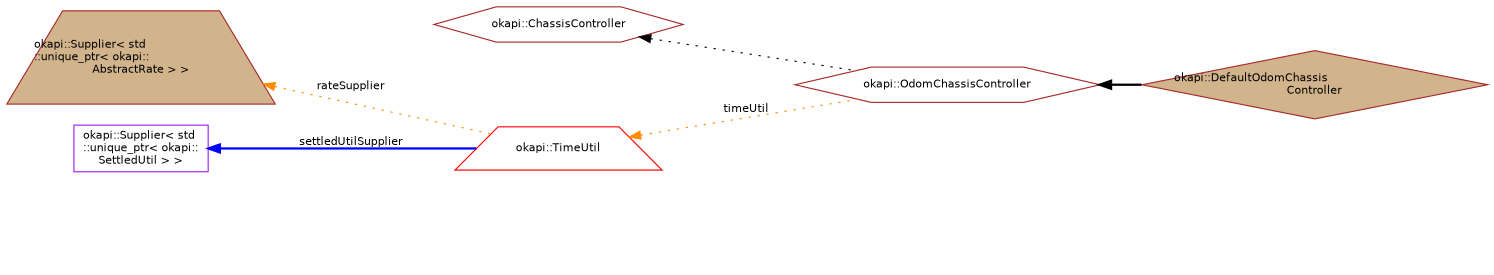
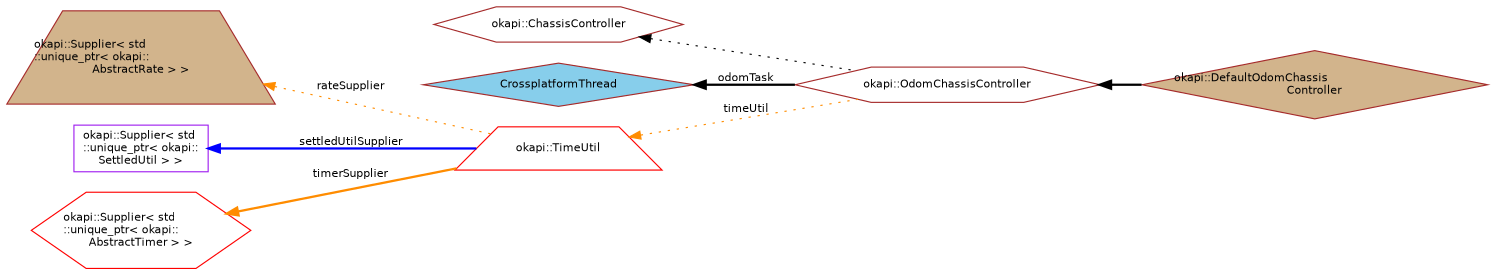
none -> (559, 85)
none -> (141, 230)
